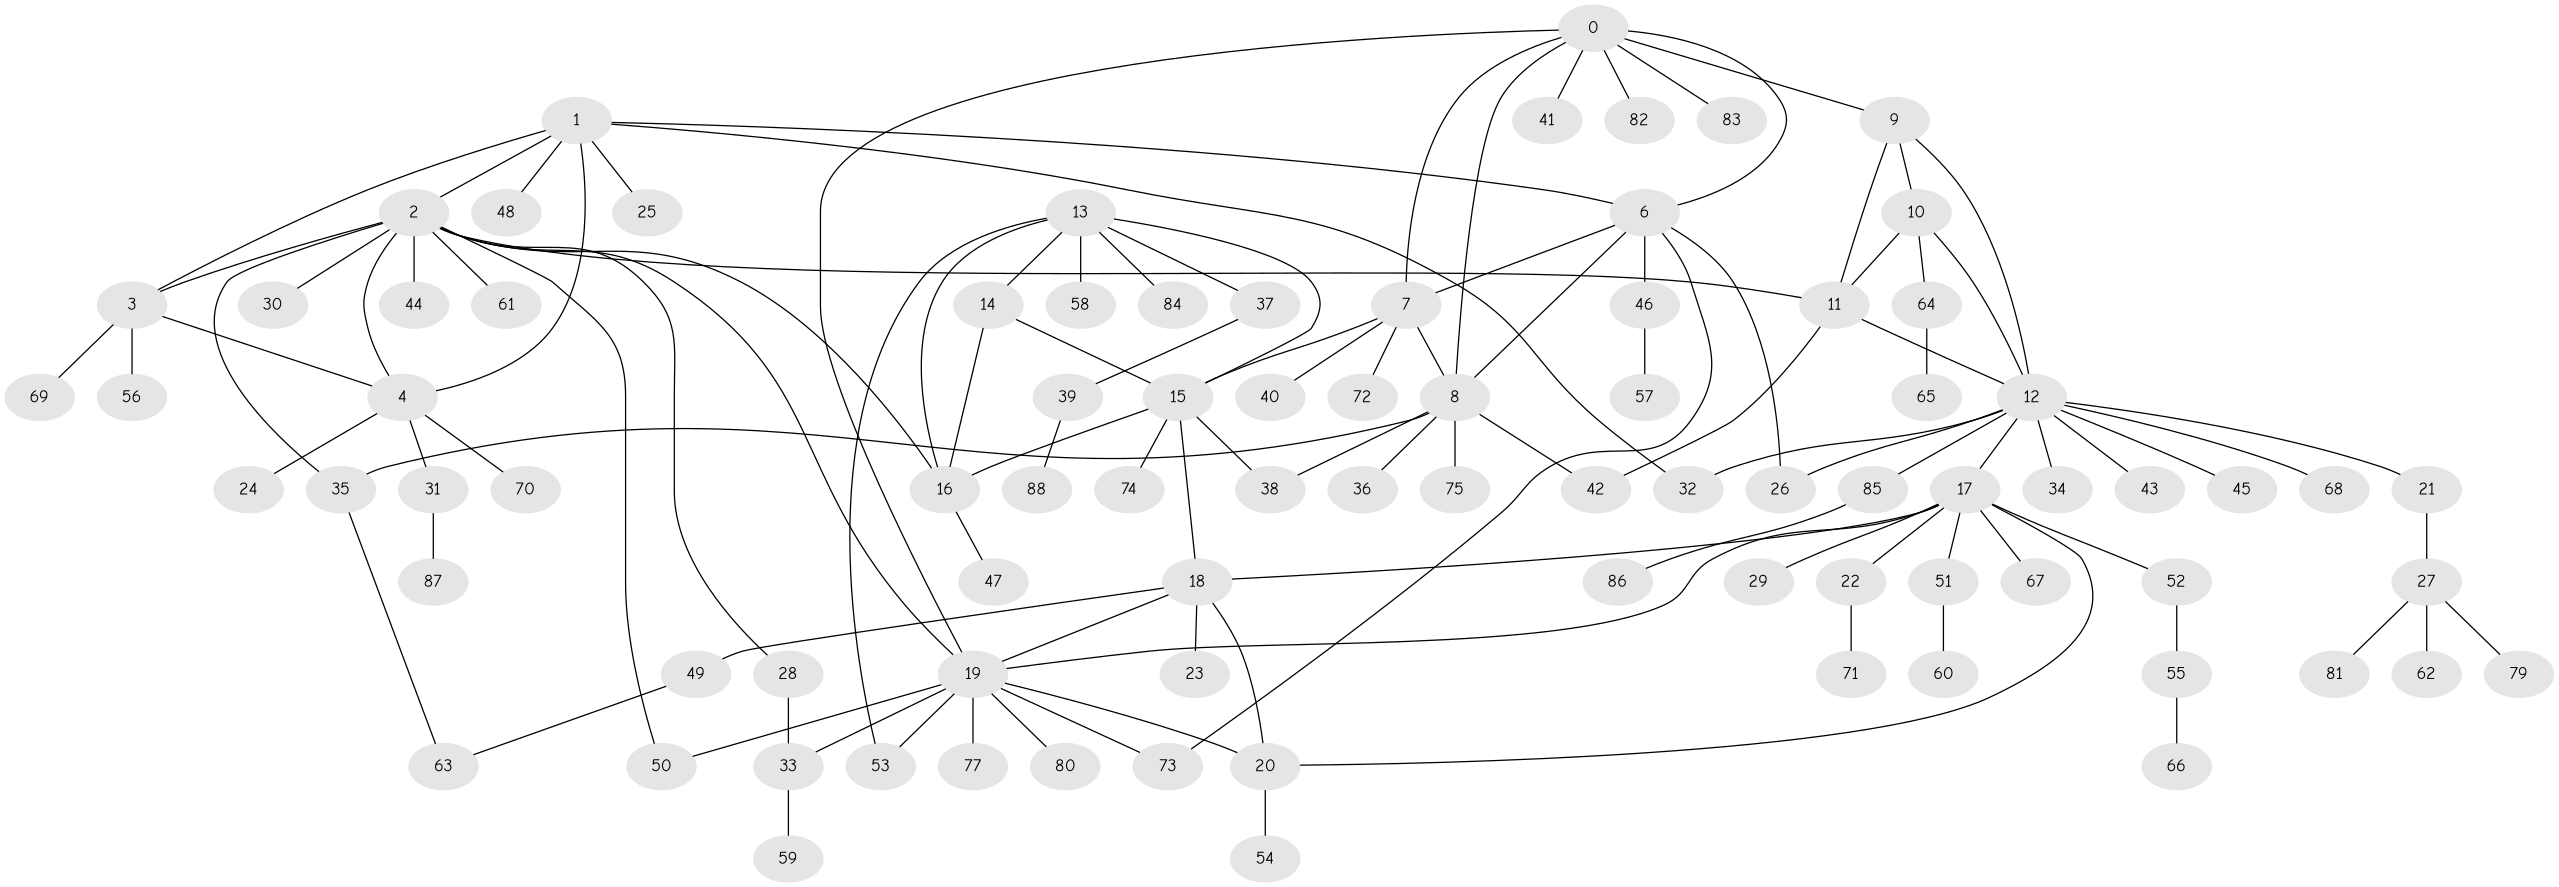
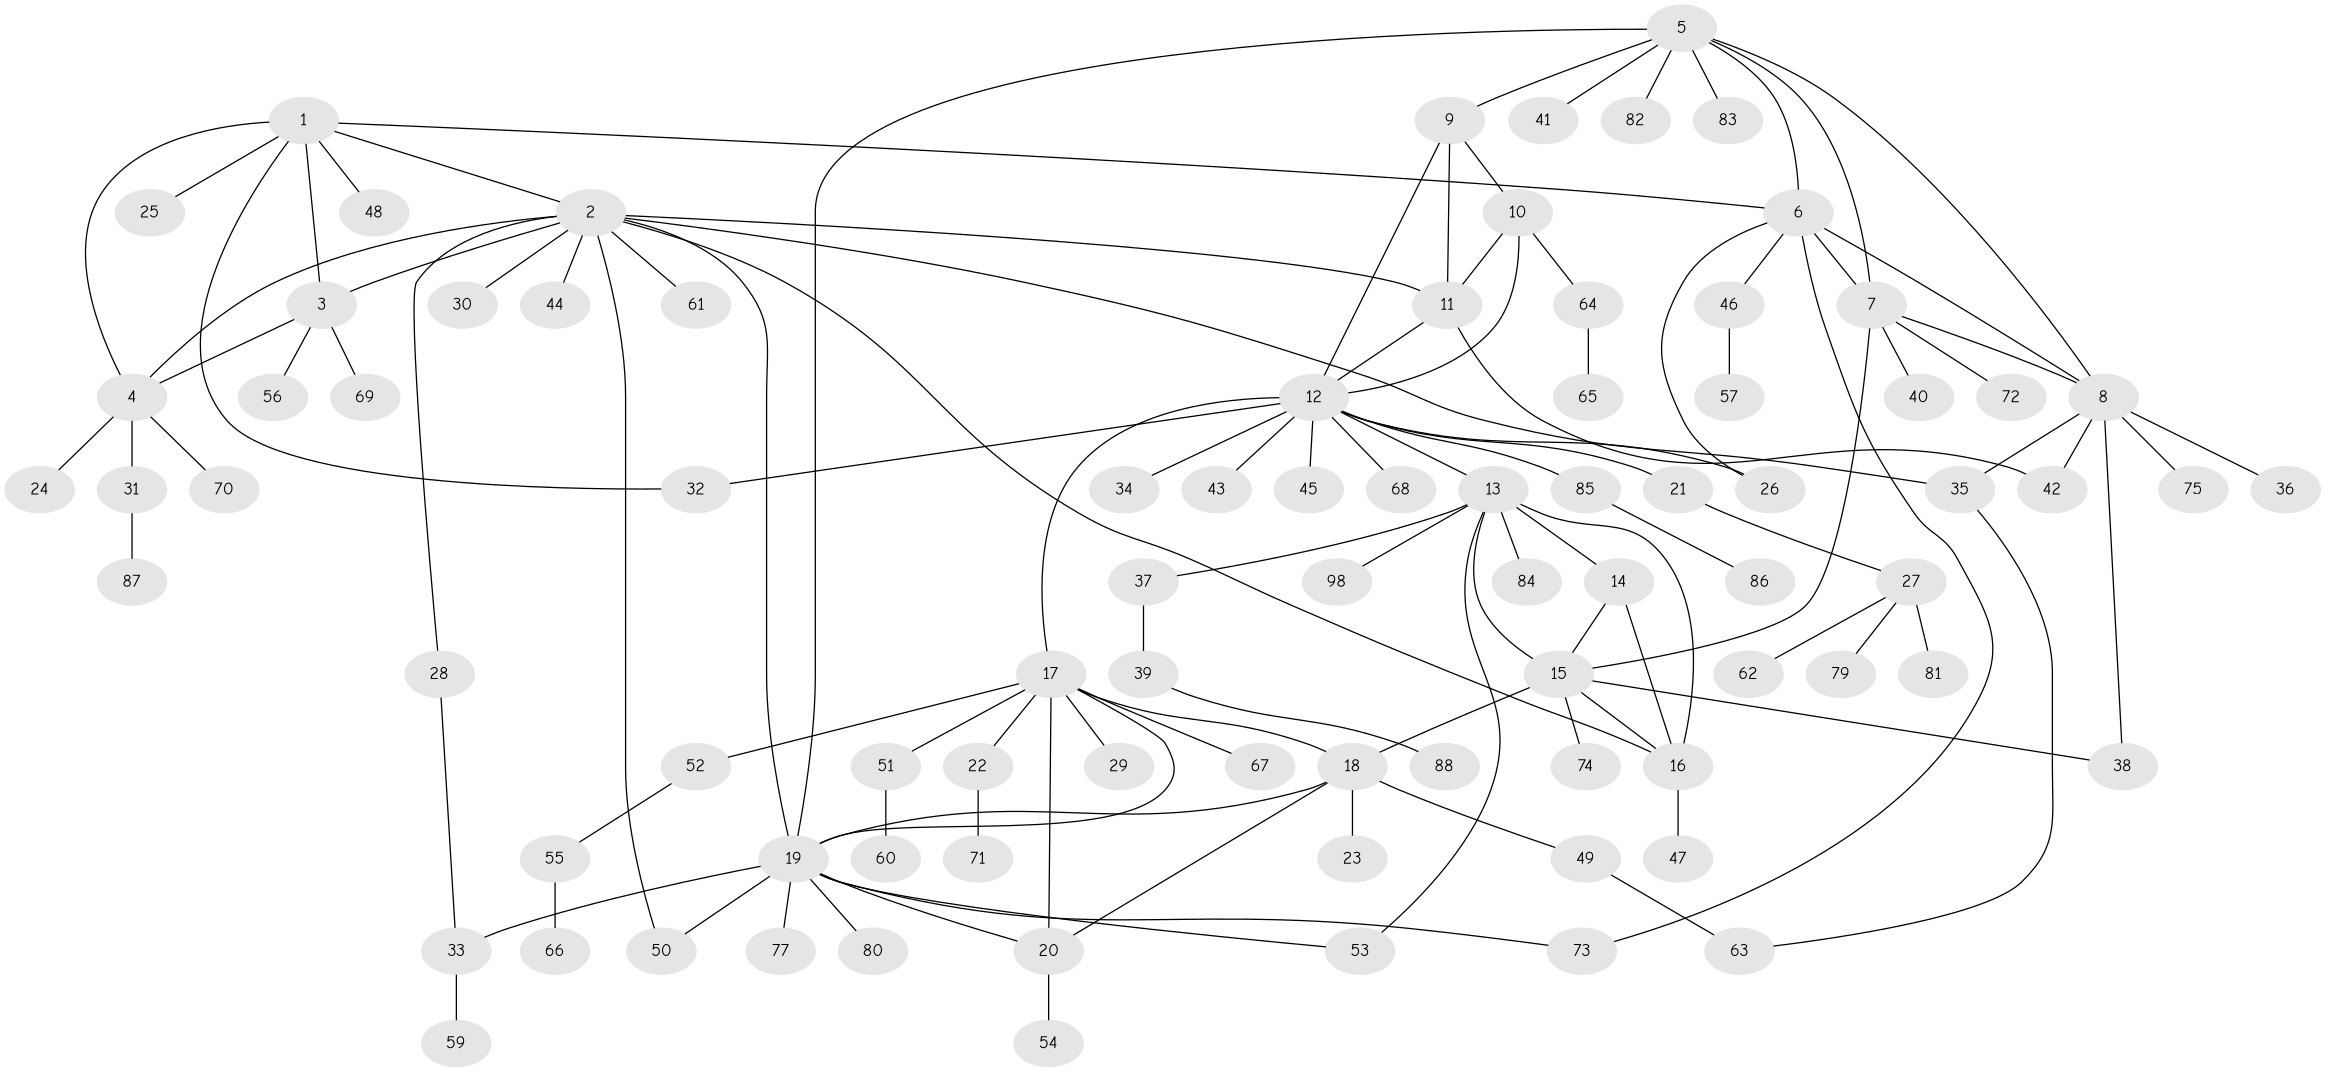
(1593, 28) -> (1682, 28)
(1081, 305) -> (1337, 582)
none -> (1404, 444)
